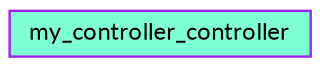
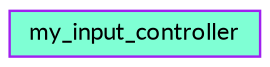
(160, 34) -> (135, 34)
